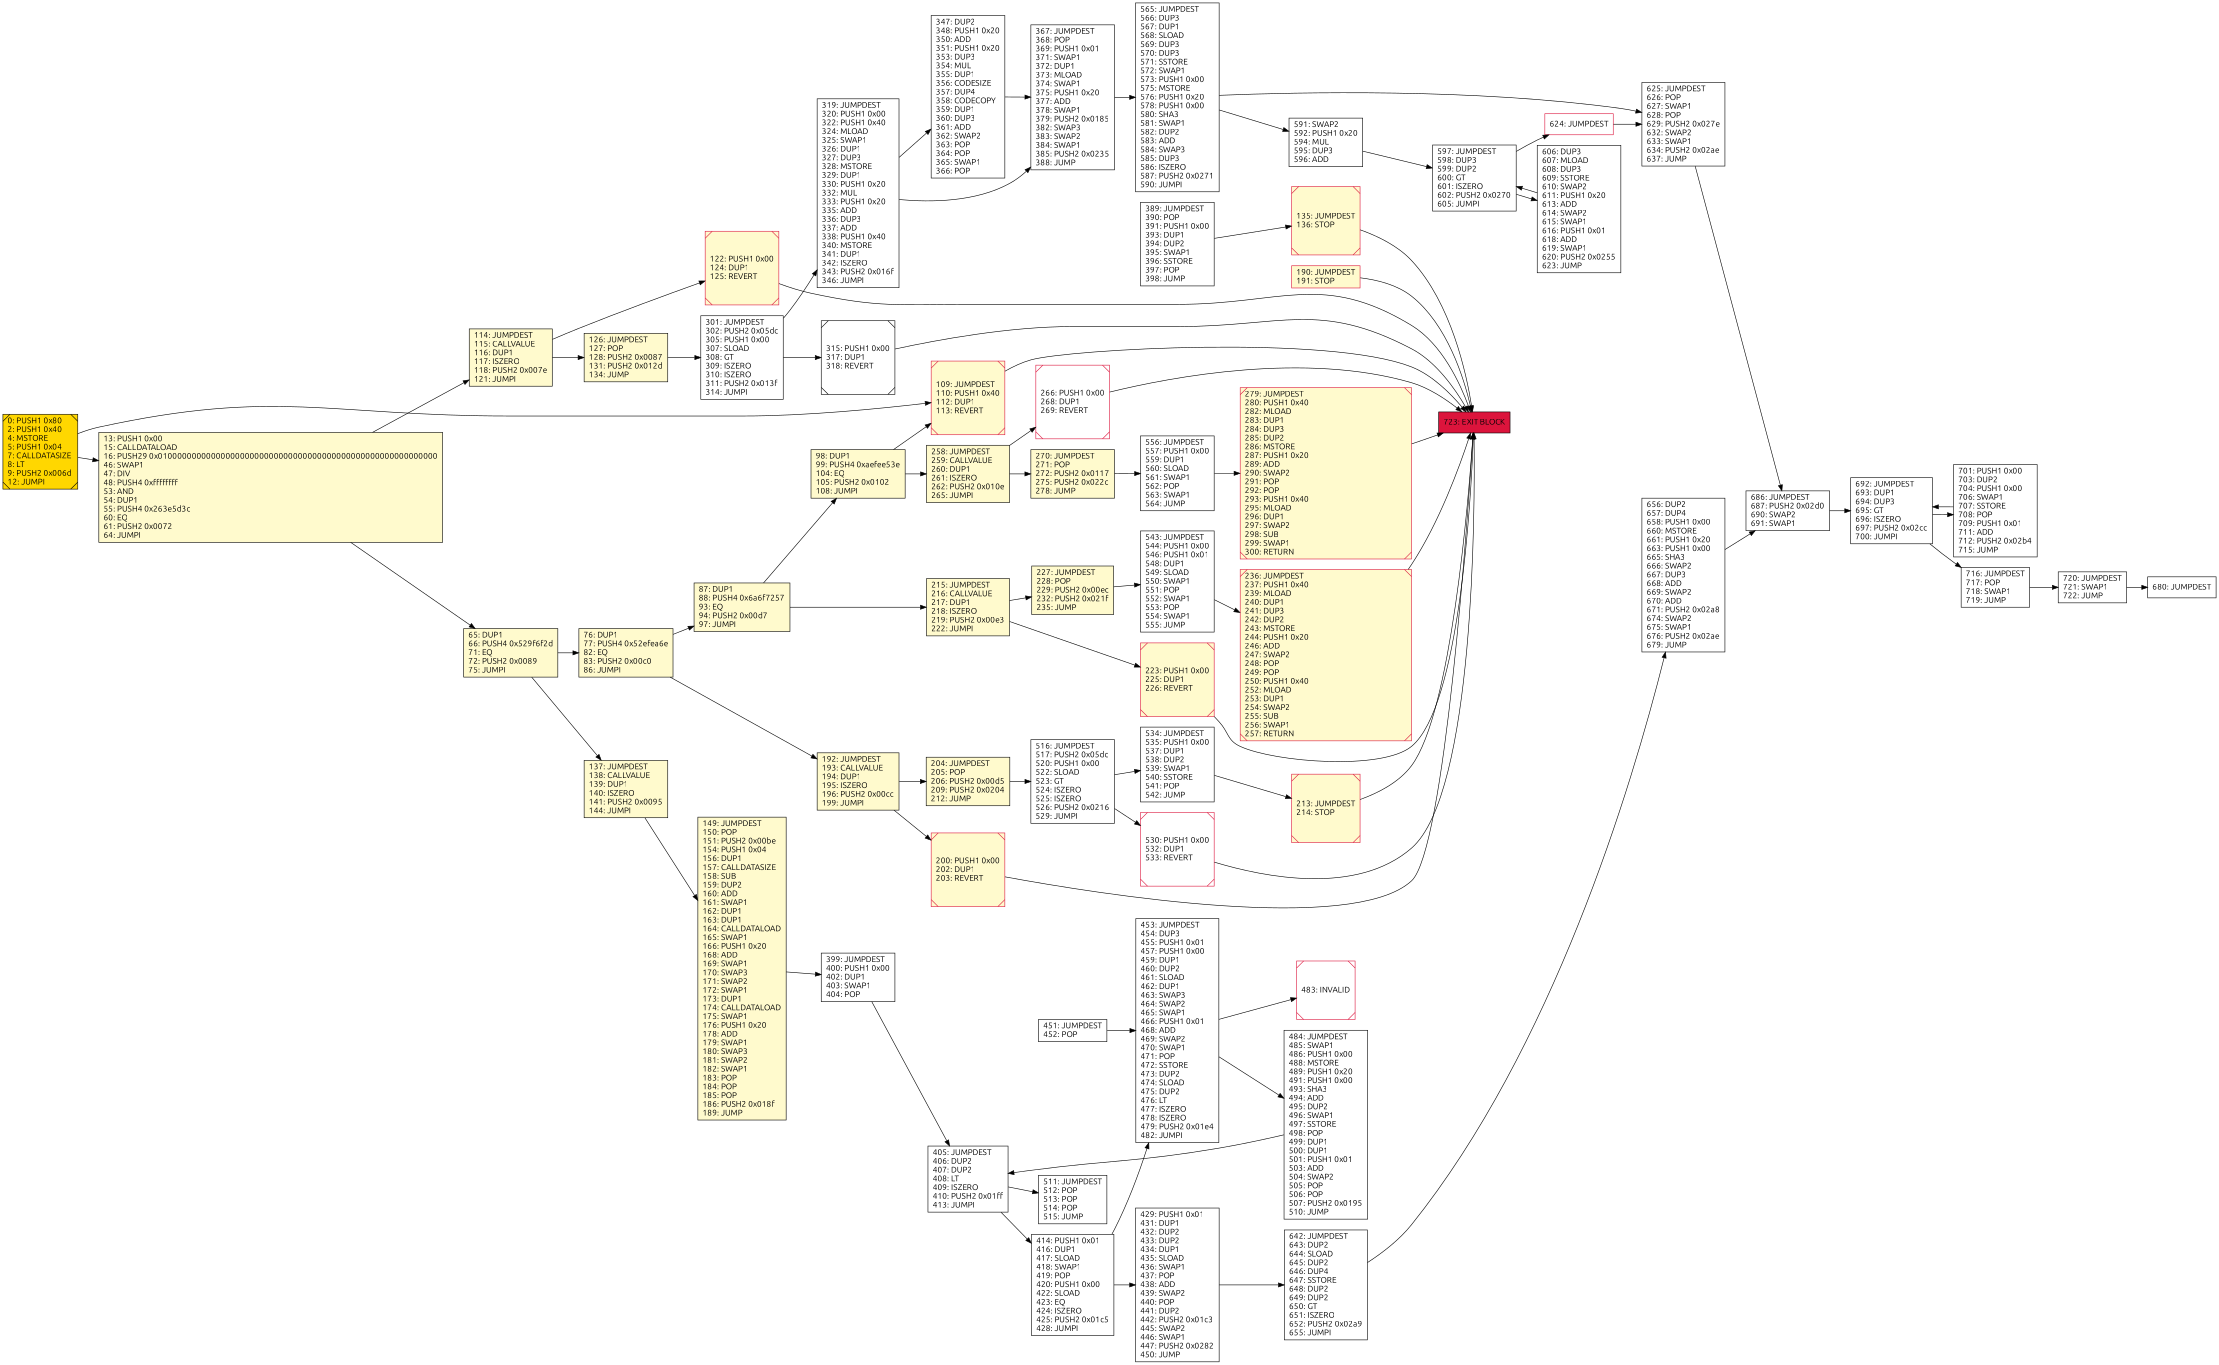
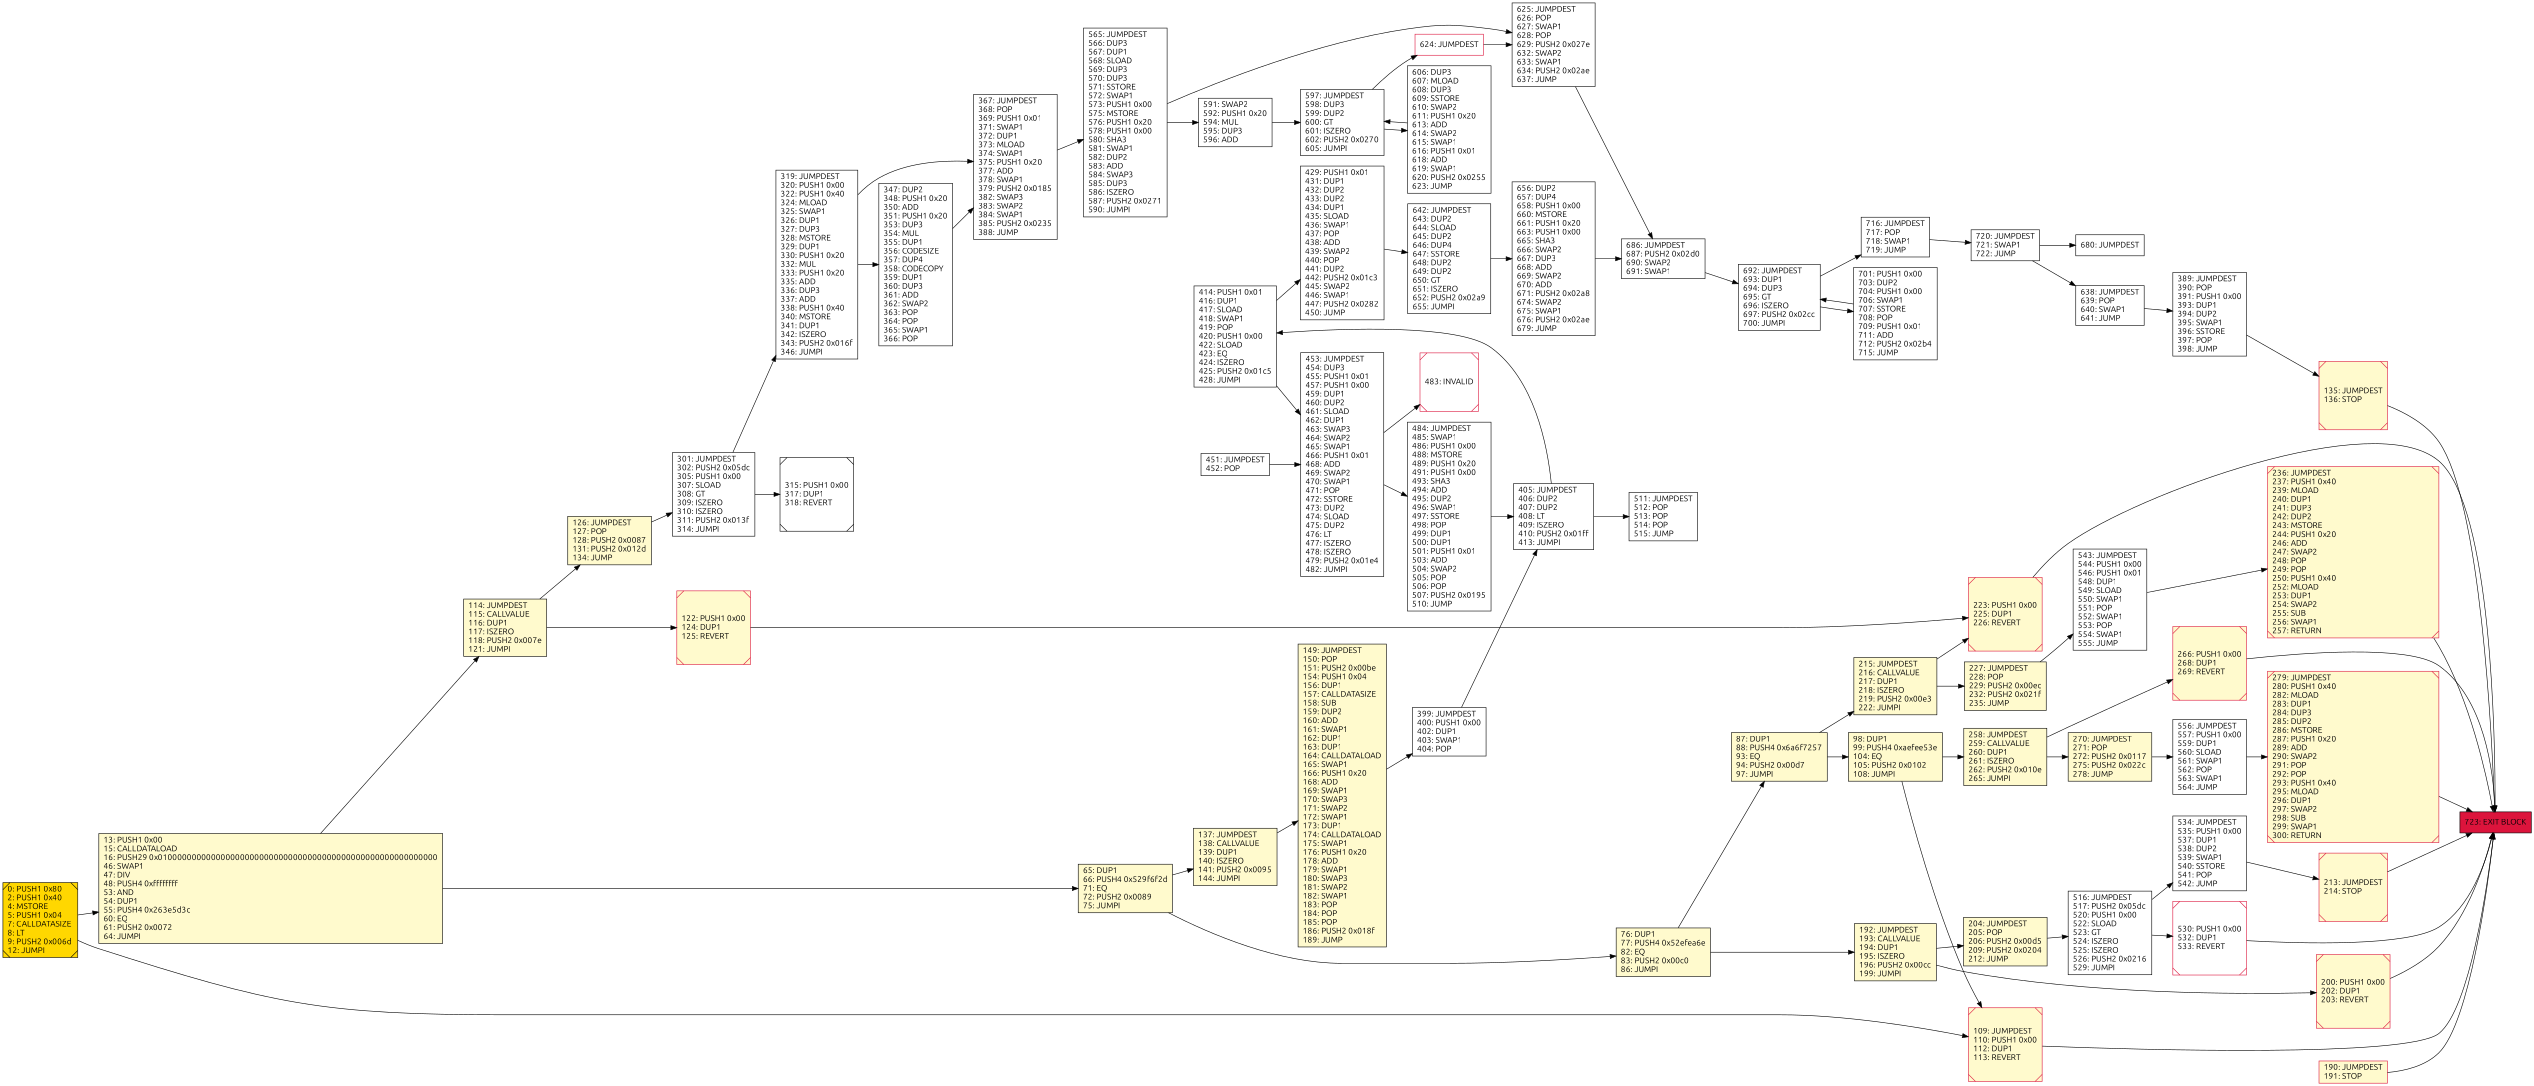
(1148, 304) -> (1357, 628)
none -> (2110, 306)
(1195, 326) -> none
(968, 398) -> (2005, 1045)
(1073, 402) -> (2210, 663)
